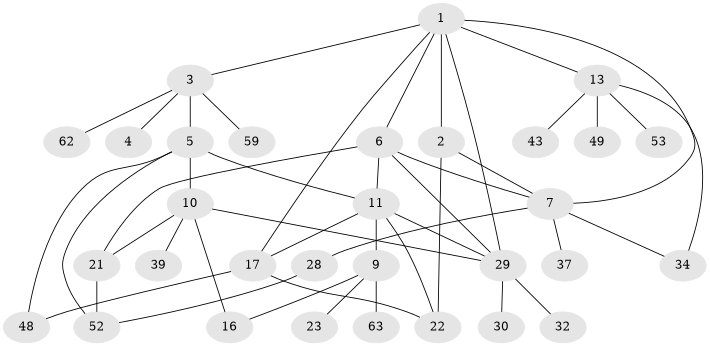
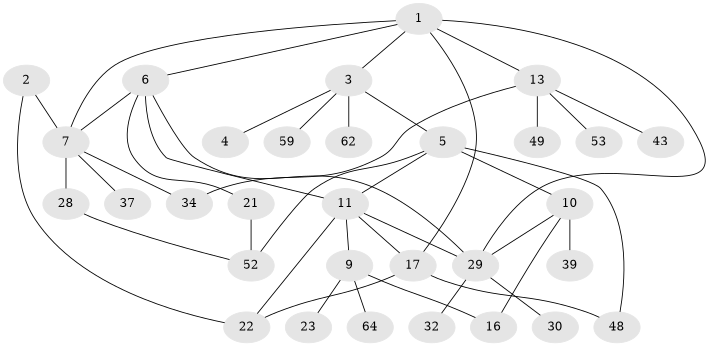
(441, 81) -> none
(143, 235) -> none
(376, 327) -> (370, 327)
